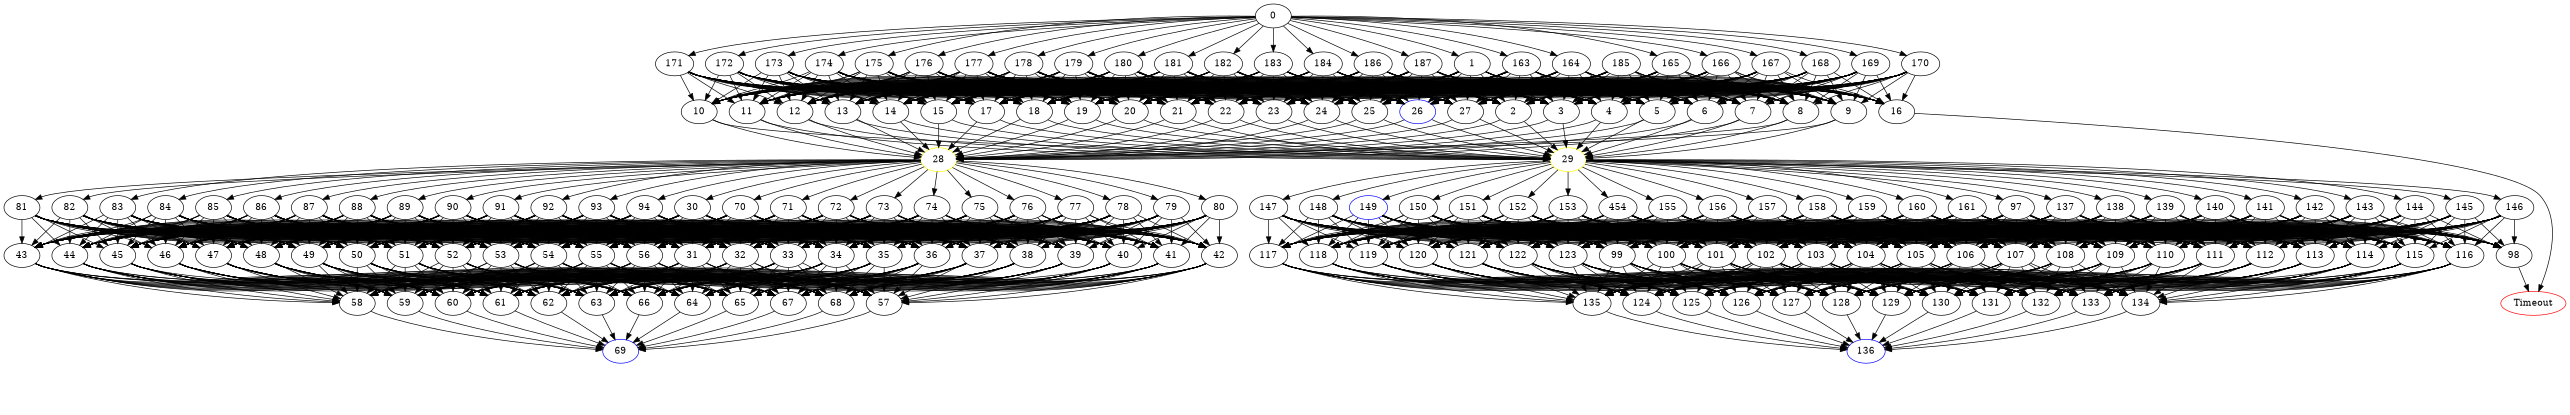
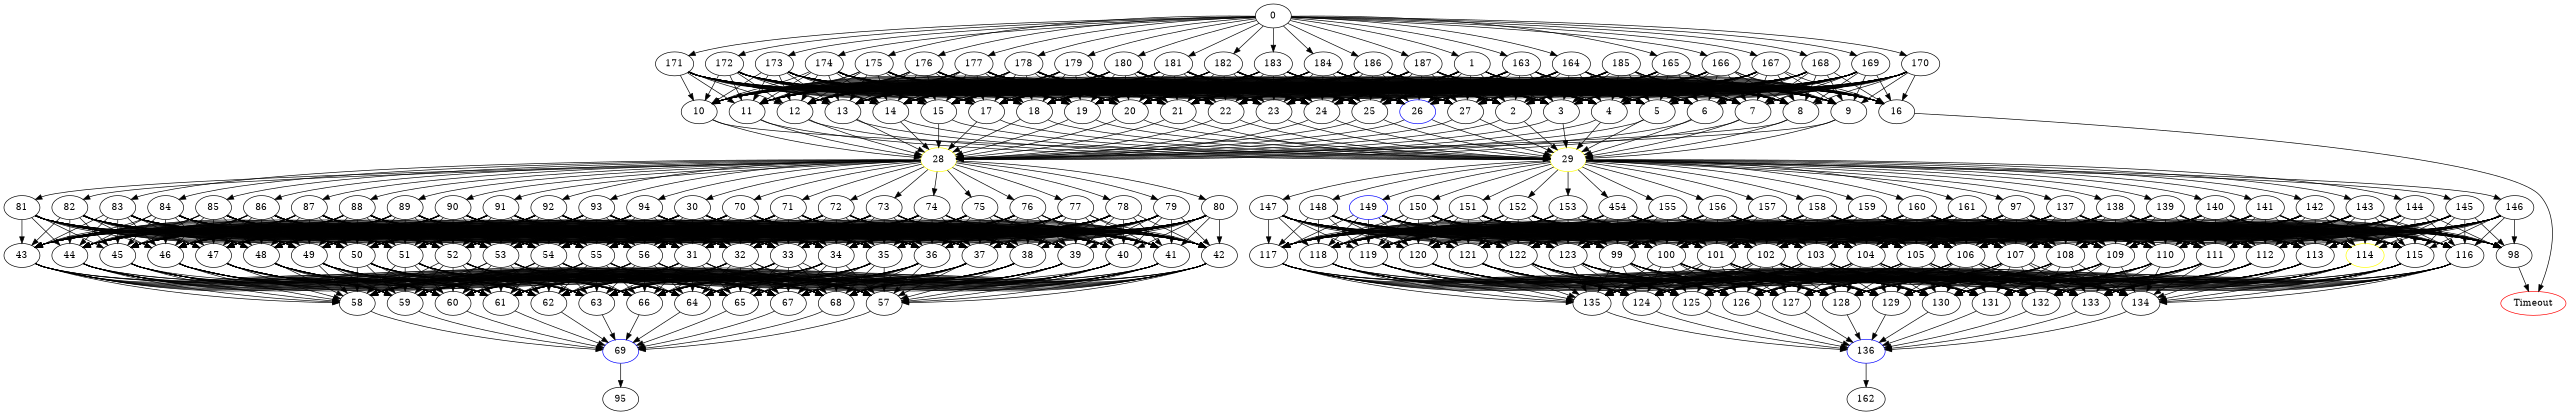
(2365, 255) -> (2365, 255)
none -> (621, 399)
none -> (1866, 399)
